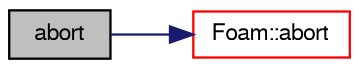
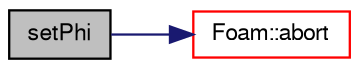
(60, 35) -> (60, 35)
